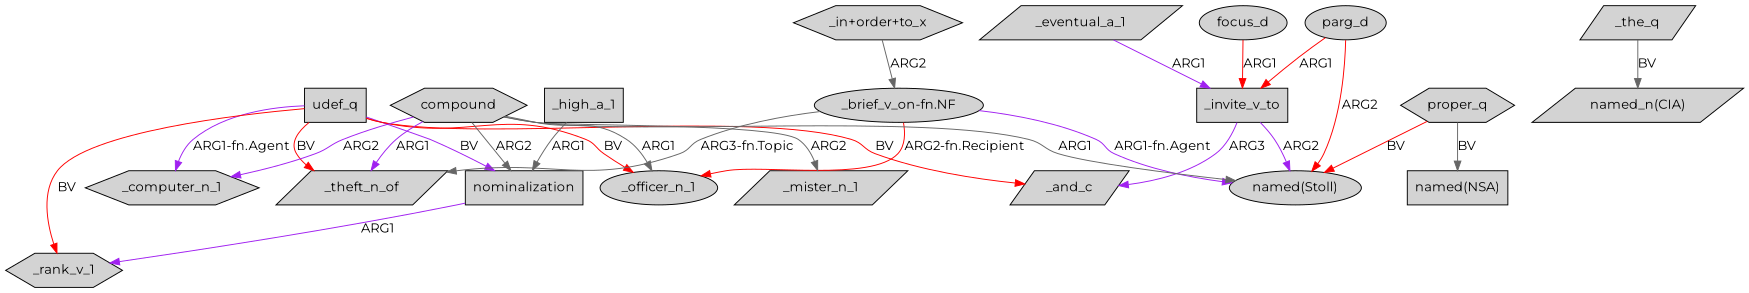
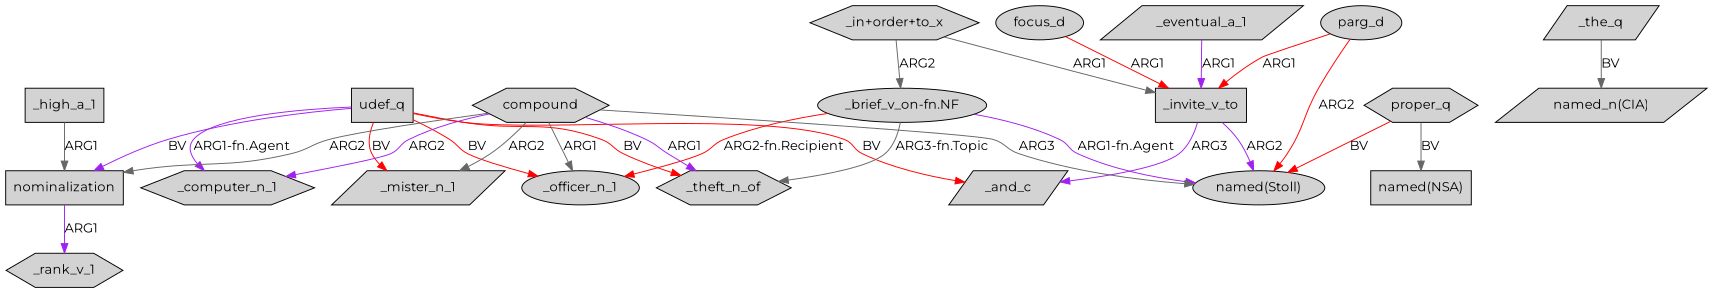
none -> (1045, 64)
(139, 134) -> (369, 145)
(1075, 147) -> (1037, 147)
(362, 188) -> (724, 188)
